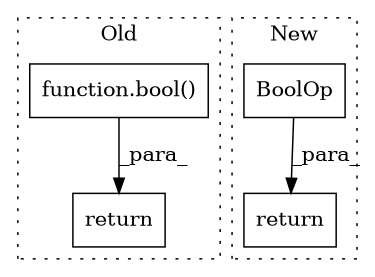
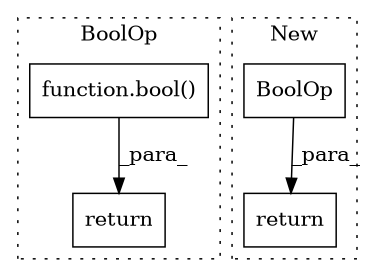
(119, 35) -> (119, 35)
